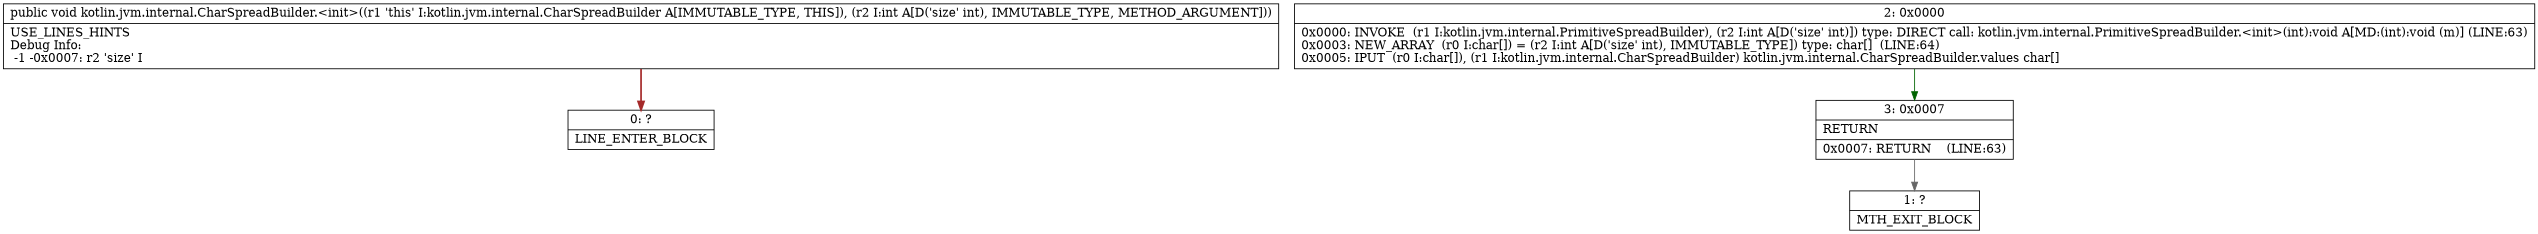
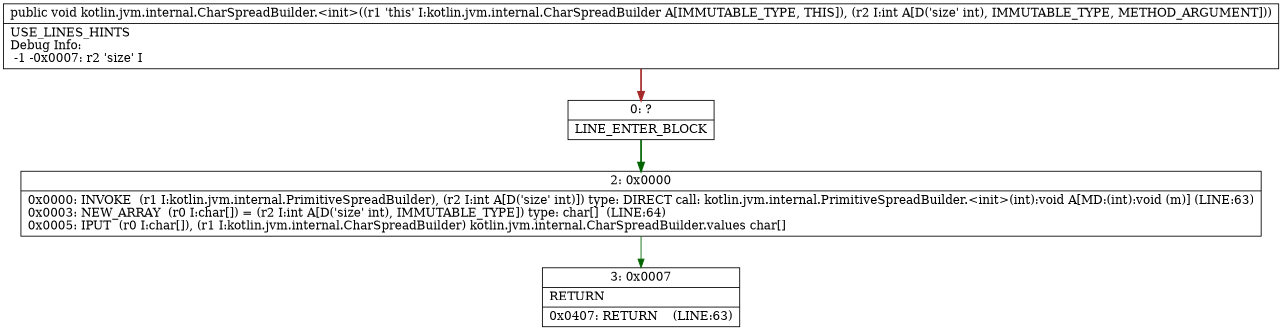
(1915, 149) -> (641, 316)
none -> (641, 151)
(1915, 211) -> none
